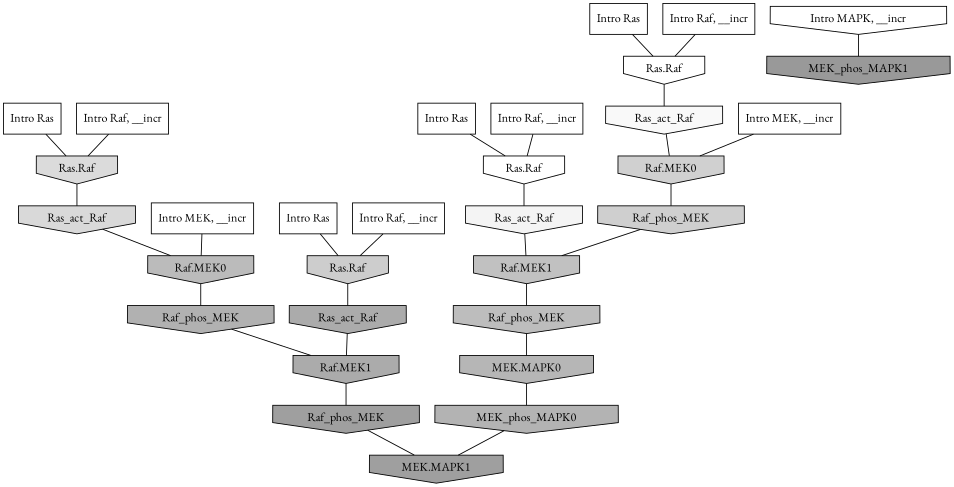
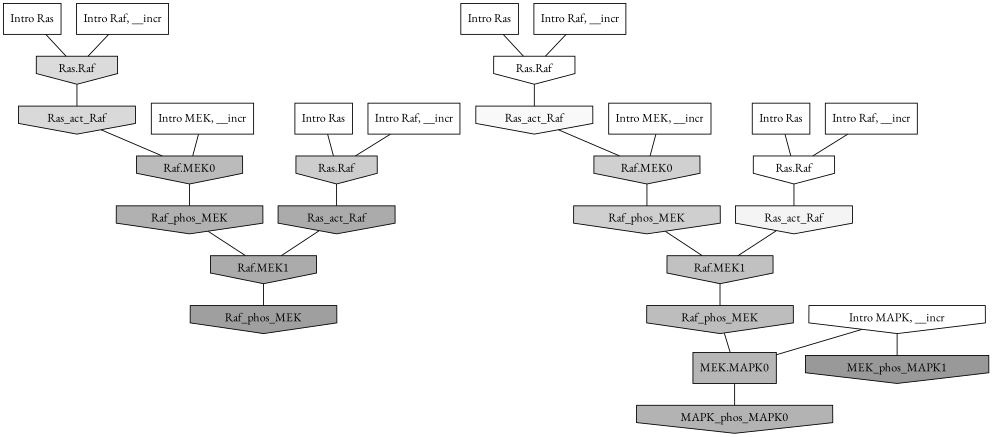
none -> (819, 342)
(527, 368) -> (735, 368)
(527, 418) -> (735, 418)
(436, 468) -> none
